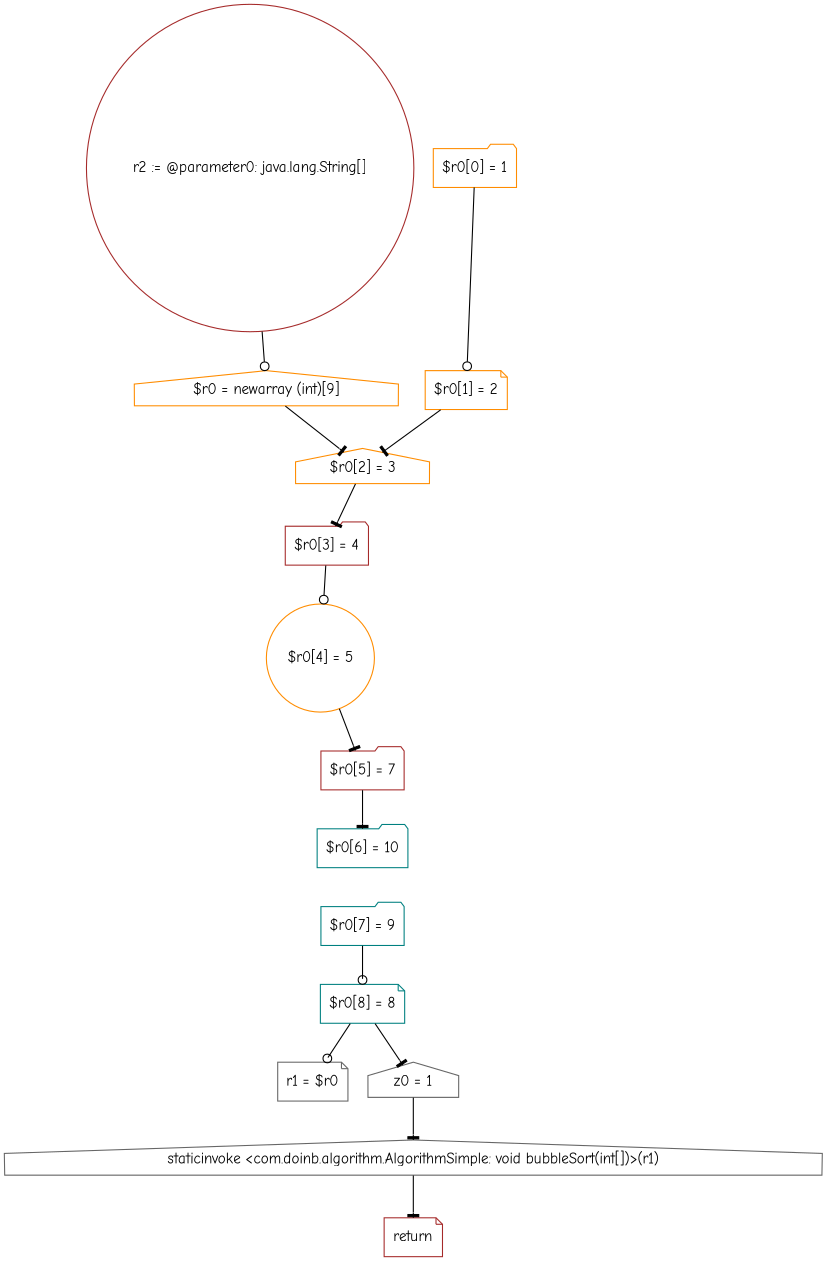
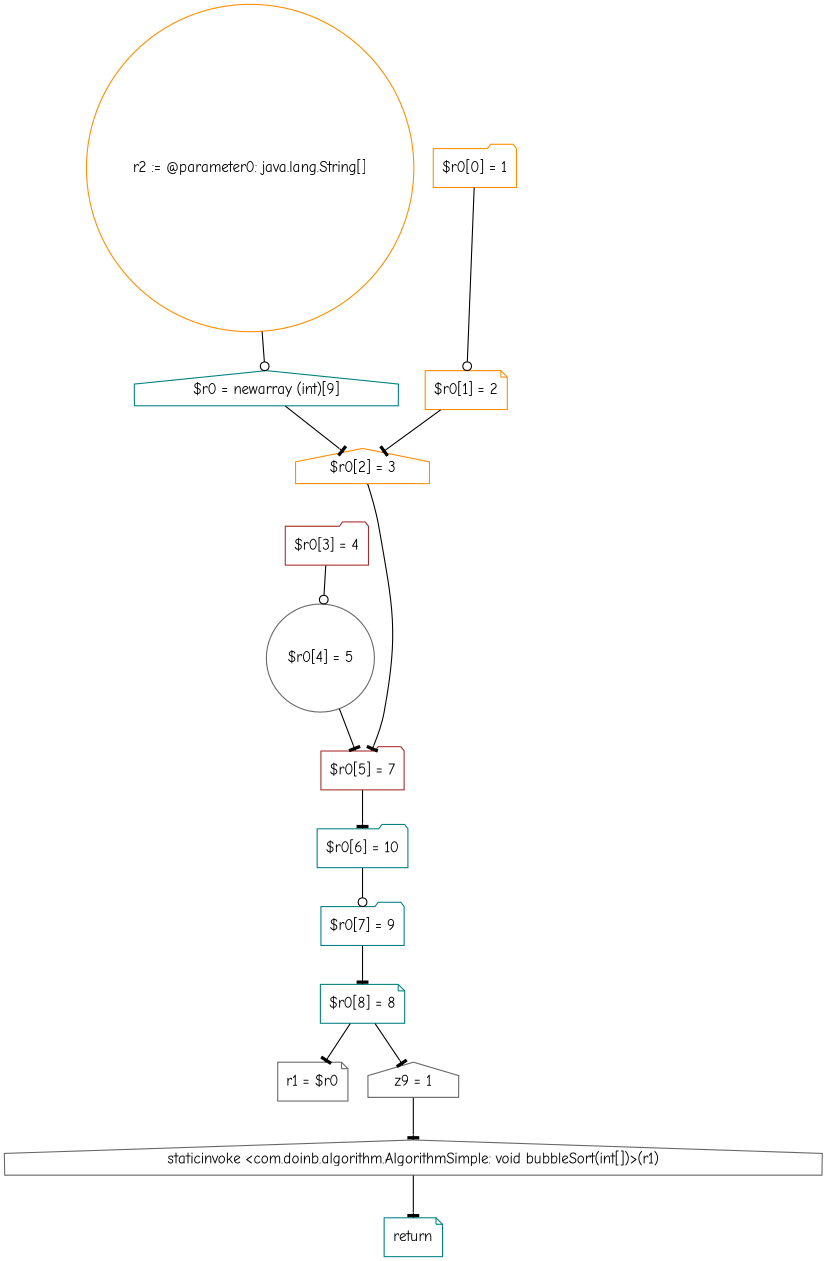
(250, 168) -> (250, 168)
(266, 390) -> (266, 390)
(347, 503) -> (392, 615)
(320, 658) -> (320, 658)
none -> (363, 883)
(363, 962) -> (363, 962)
(339, 1041) -> (339, 1041)
(413, 1082) -> (413, 1082)
(413, 1237) -> (413, 1237)
